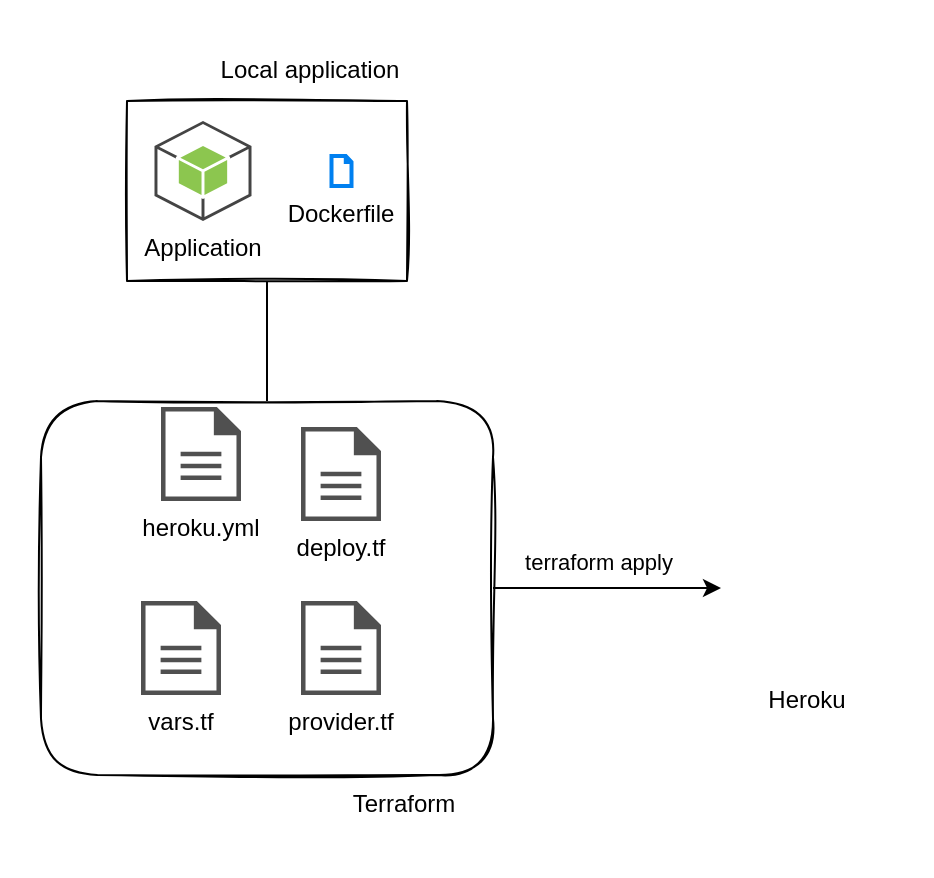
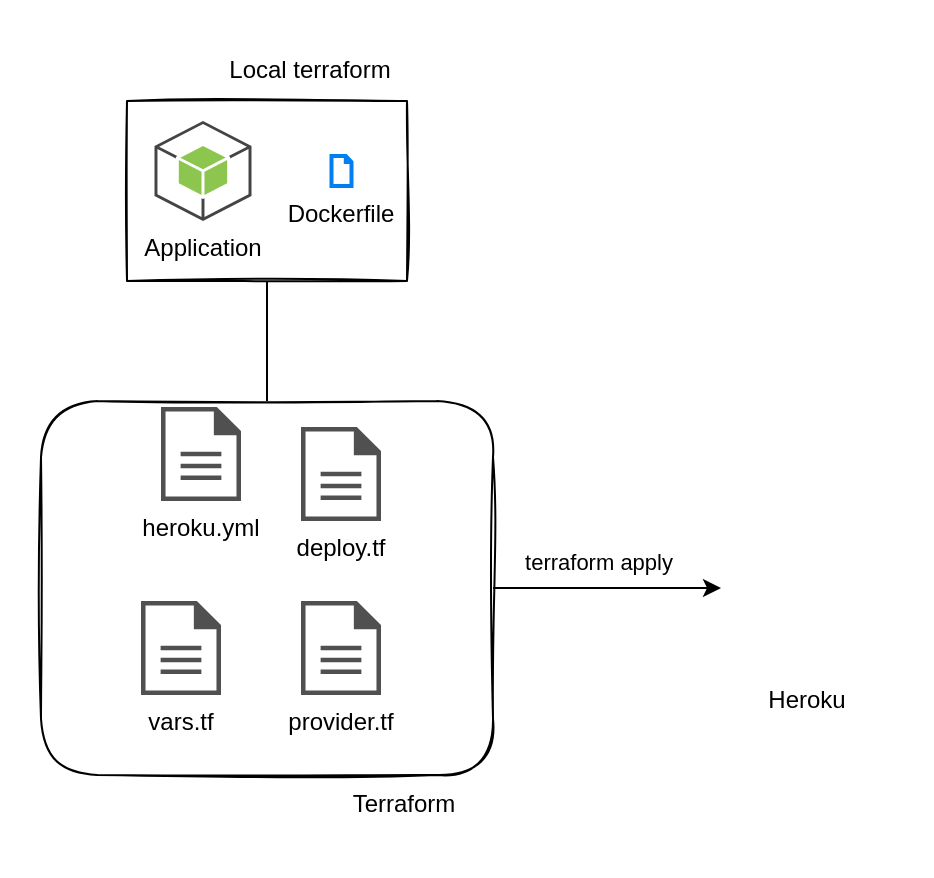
(311, 71) -> (311, 71)
